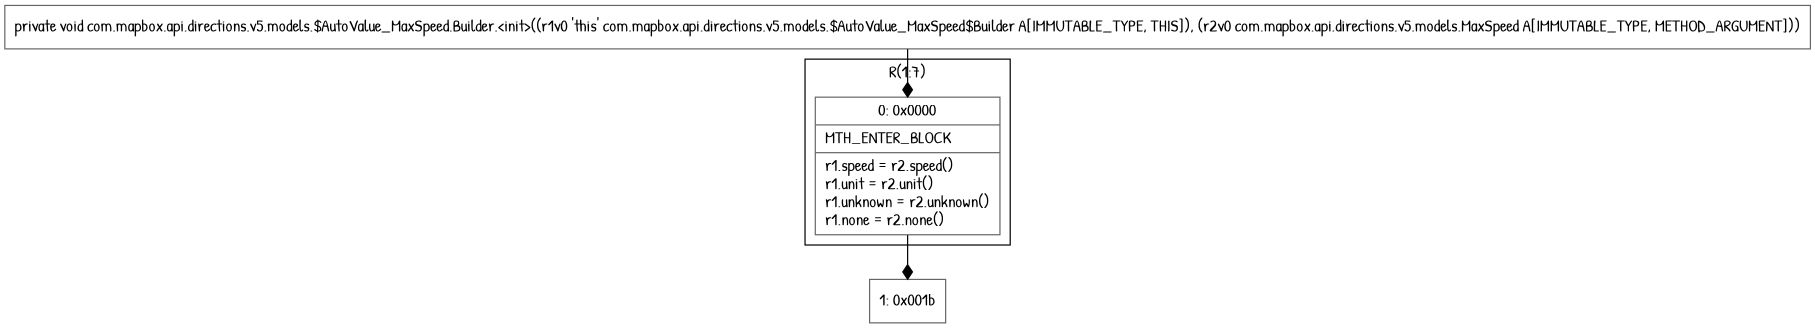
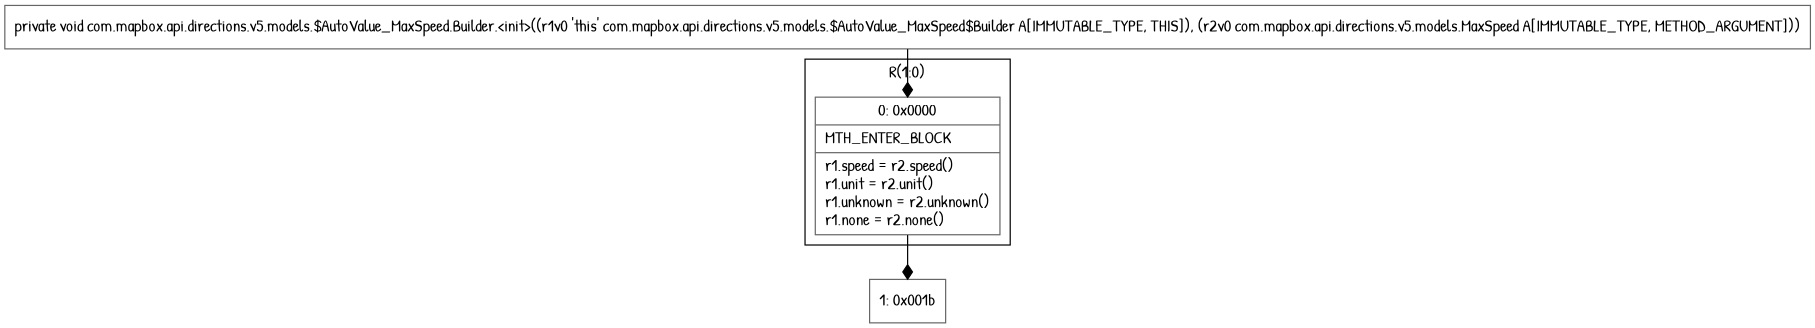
(908, 73) -> (908, 73)
